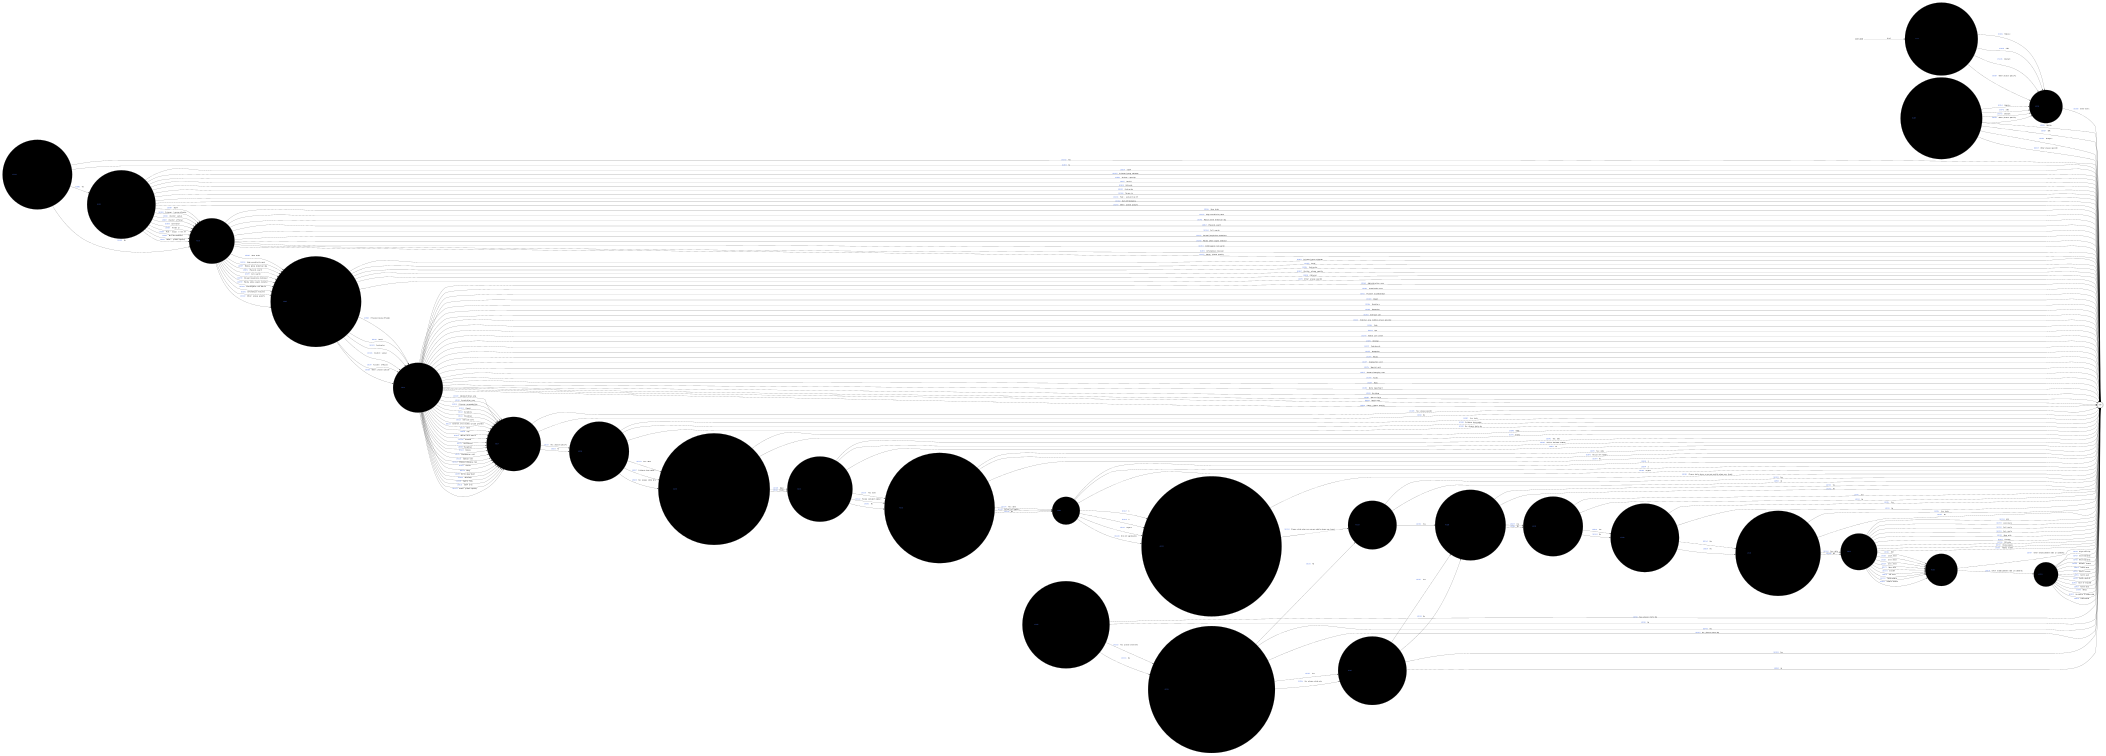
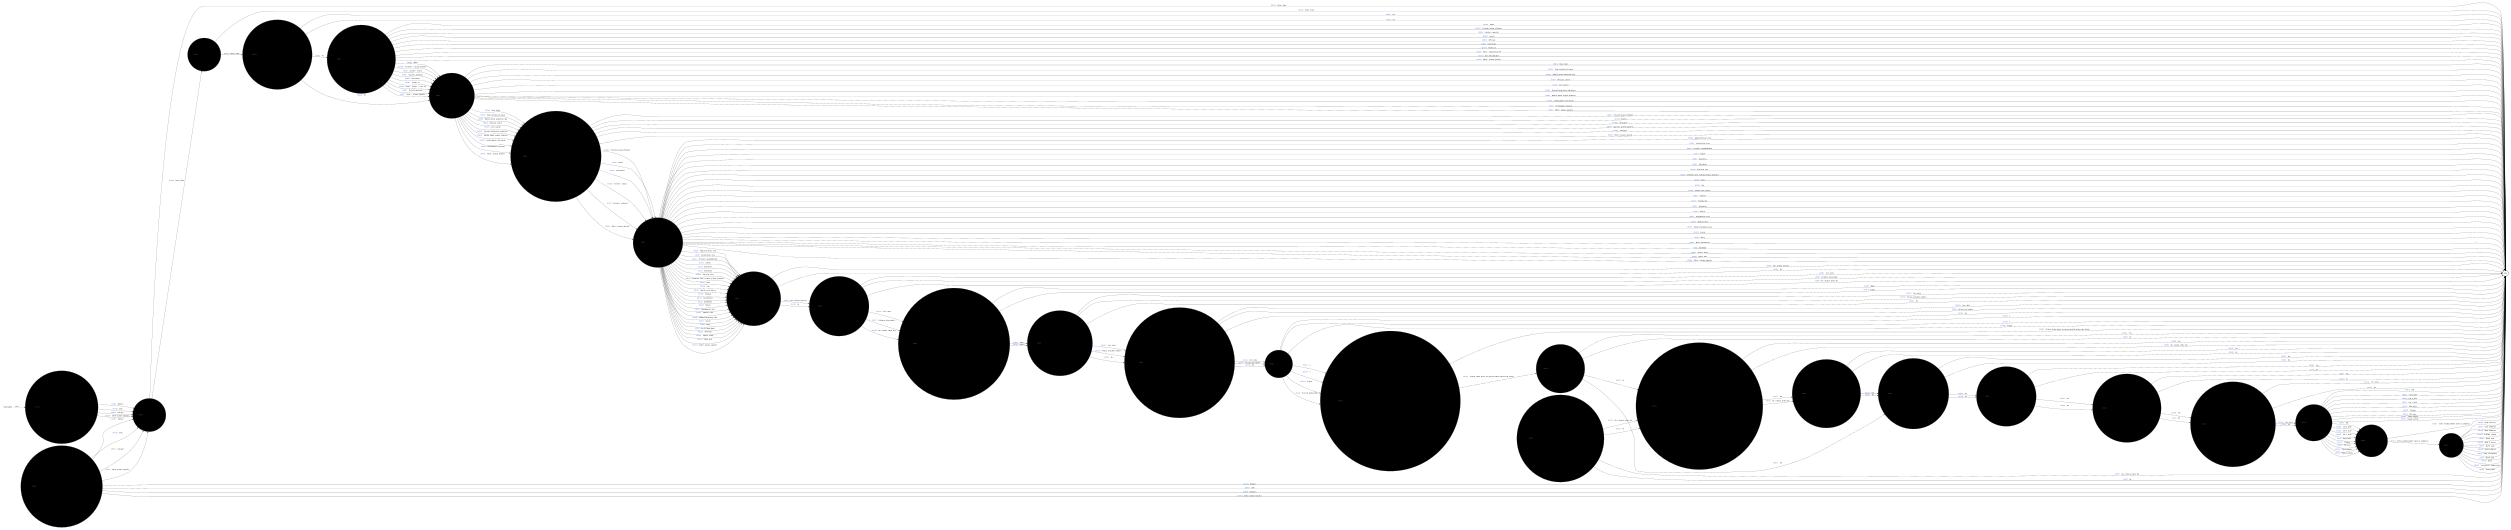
none -> (204, 55)
(1305, 594) -> (1611, 382)
